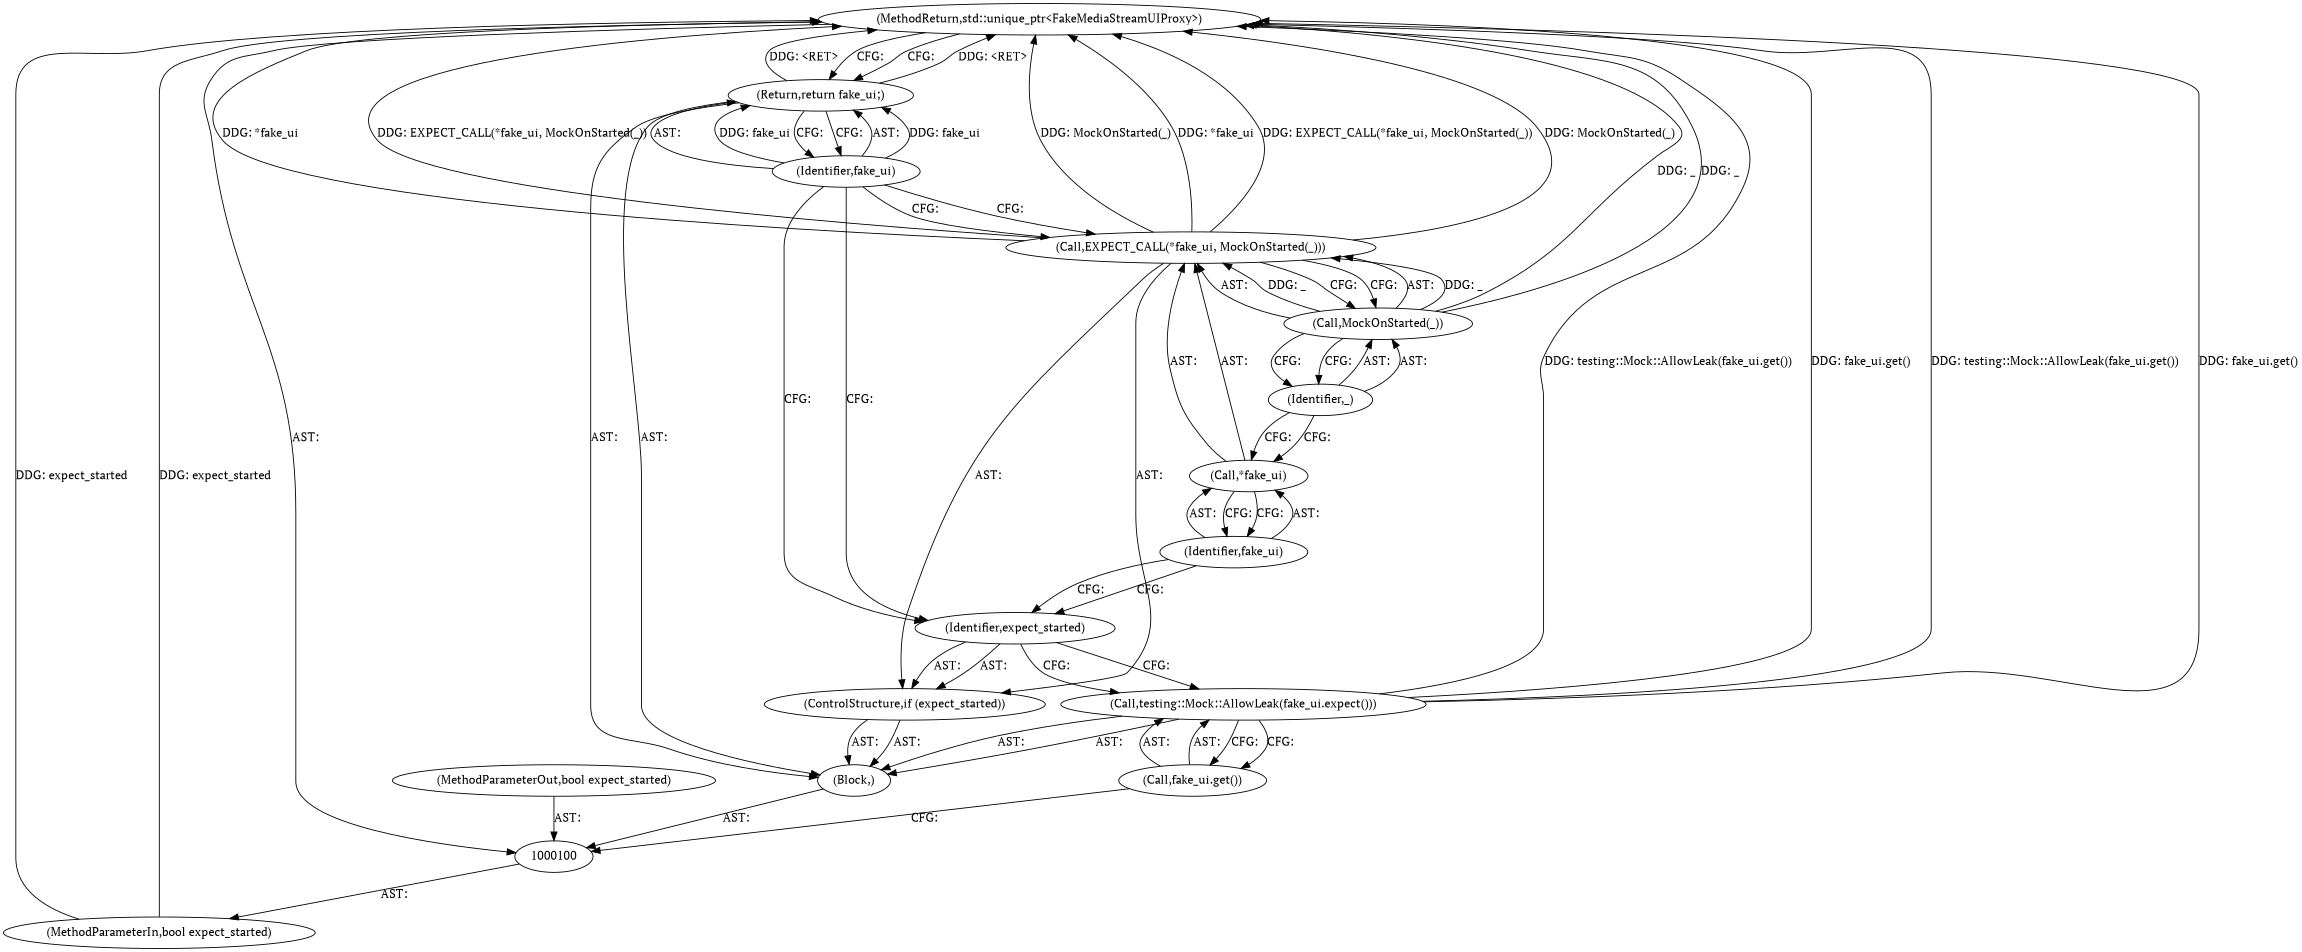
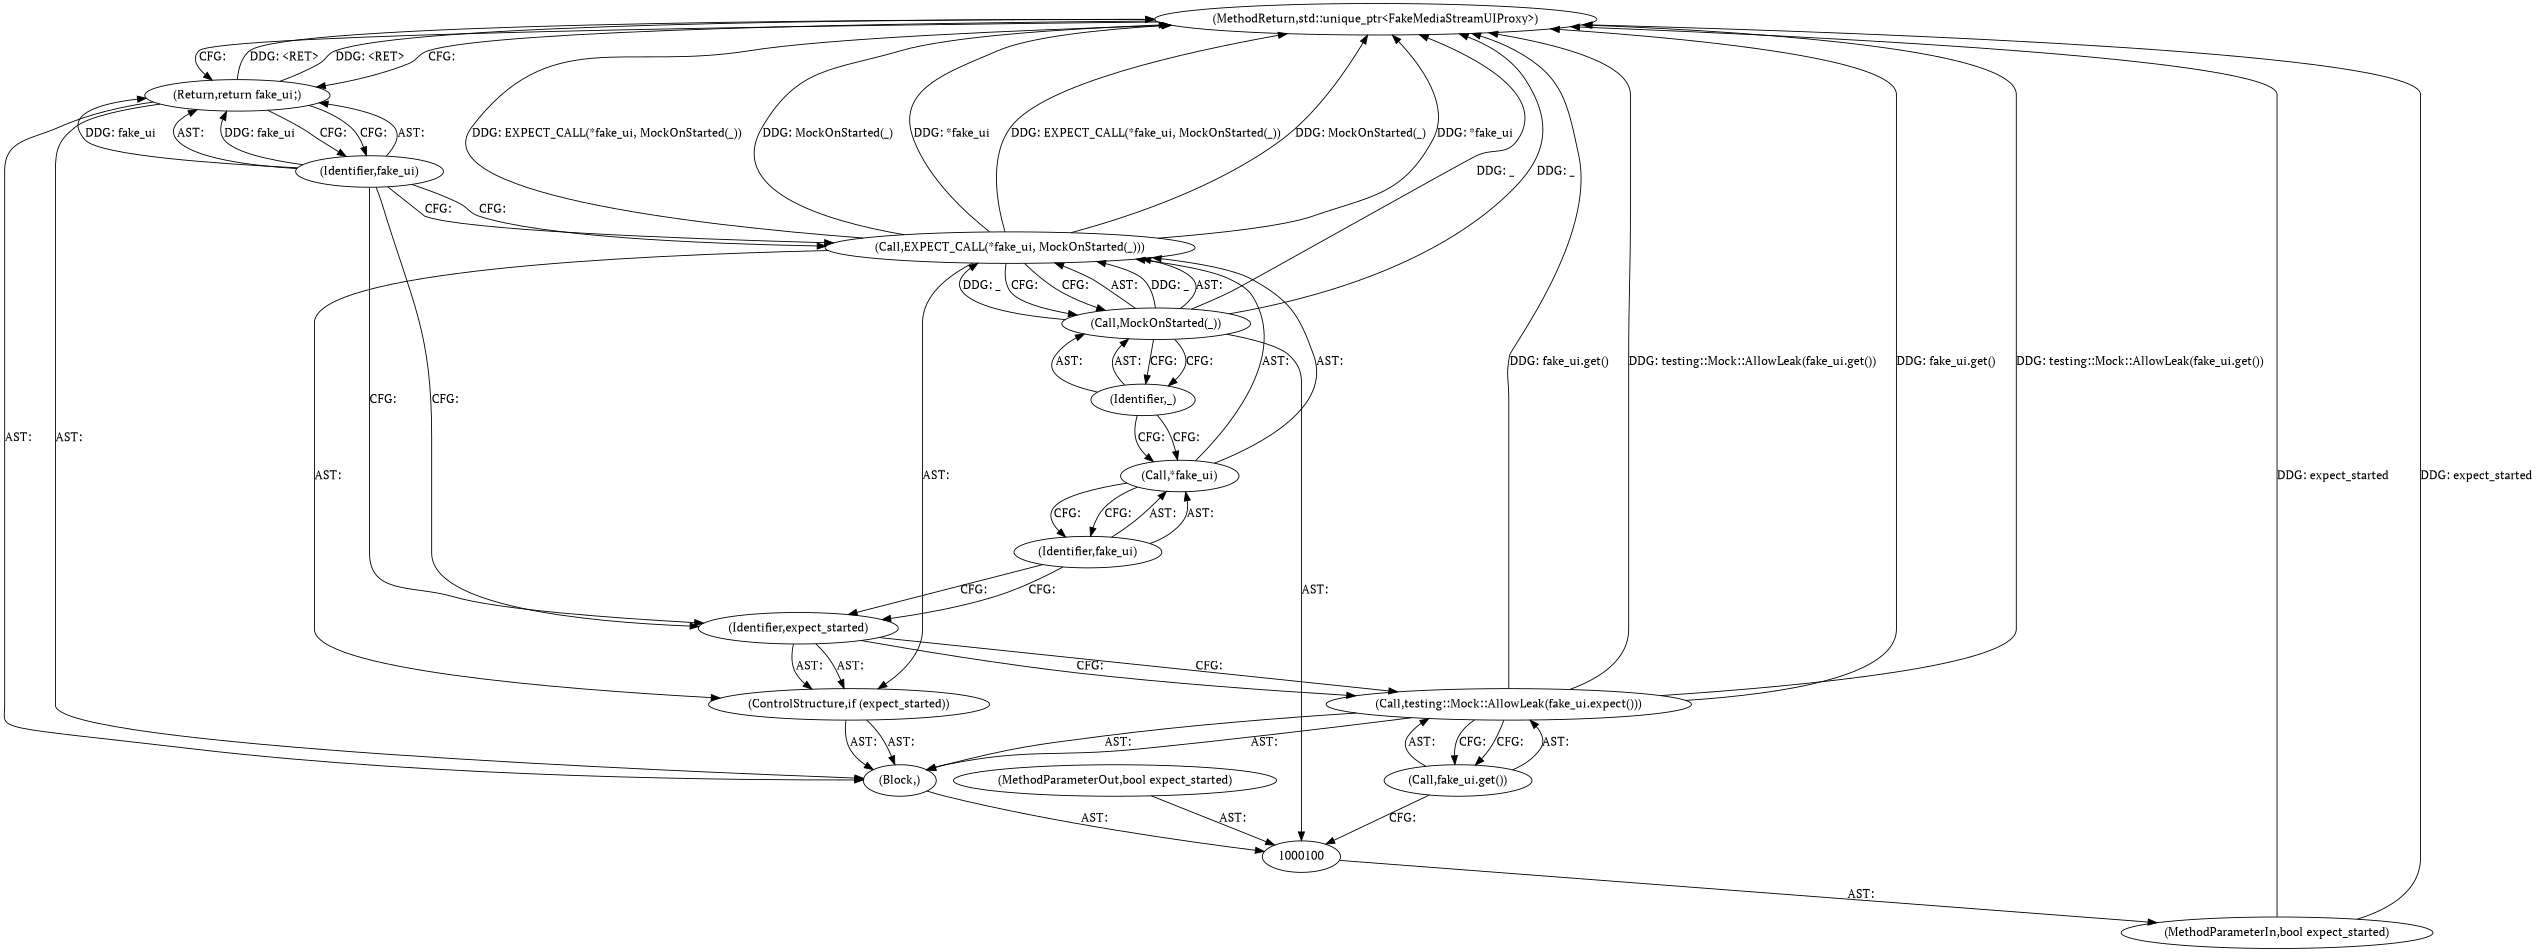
(231, 234) -> (1301, 558)
